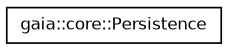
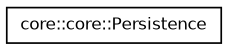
(114, 25) -> (114, 25)
